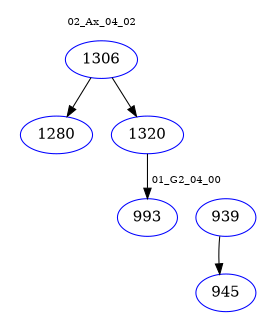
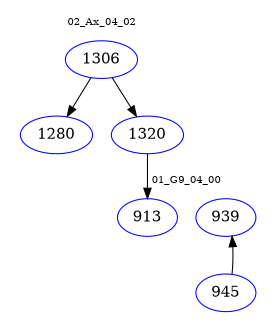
(187, 180) -> (187, 180)
(147, 218) -> (147, 218)
(219, 250) -> (233, 261)
